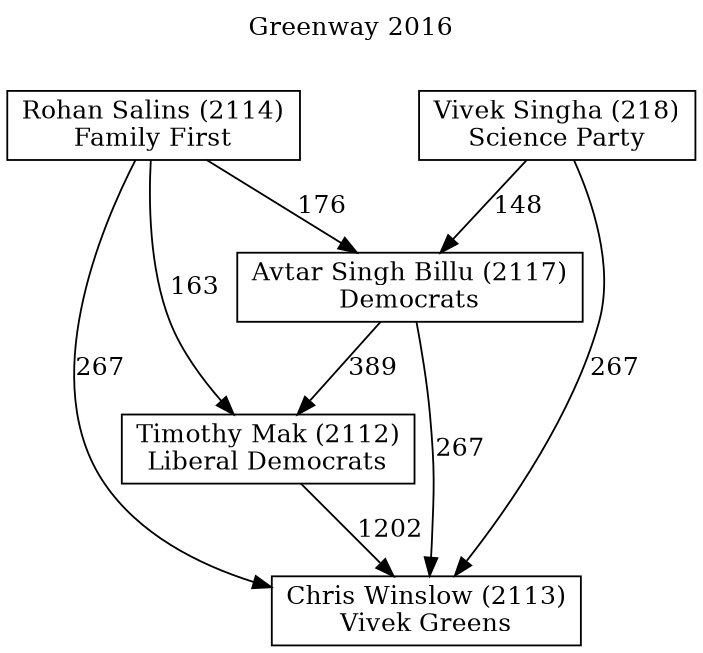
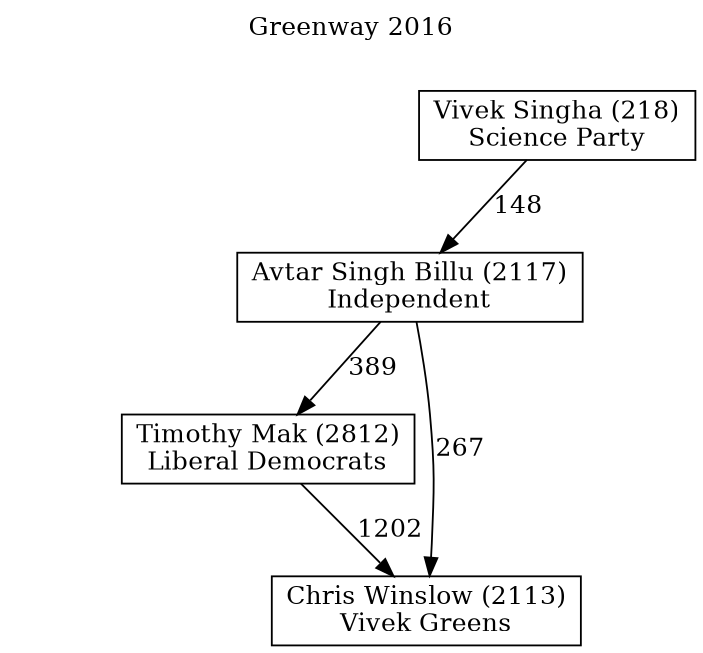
(154, 125) -> none
(410, 287) -> (410, 287)
(581, 373) -> none
(268, 449) -> (268, 449)
